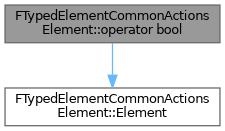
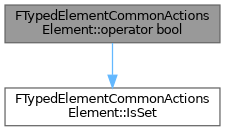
(112, 107) -> (112, 107)
